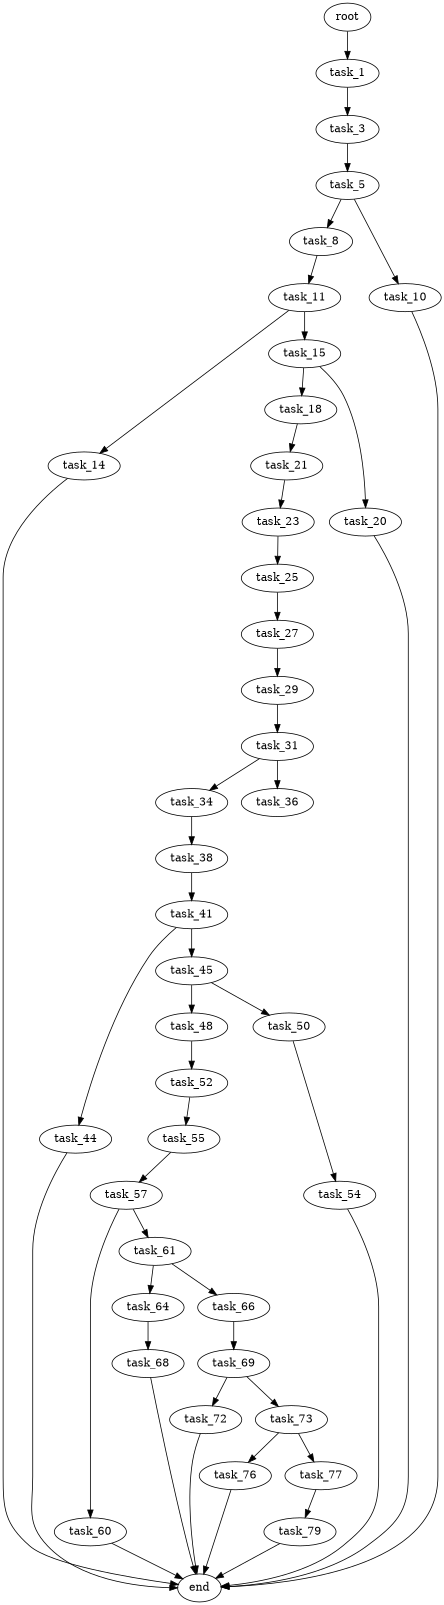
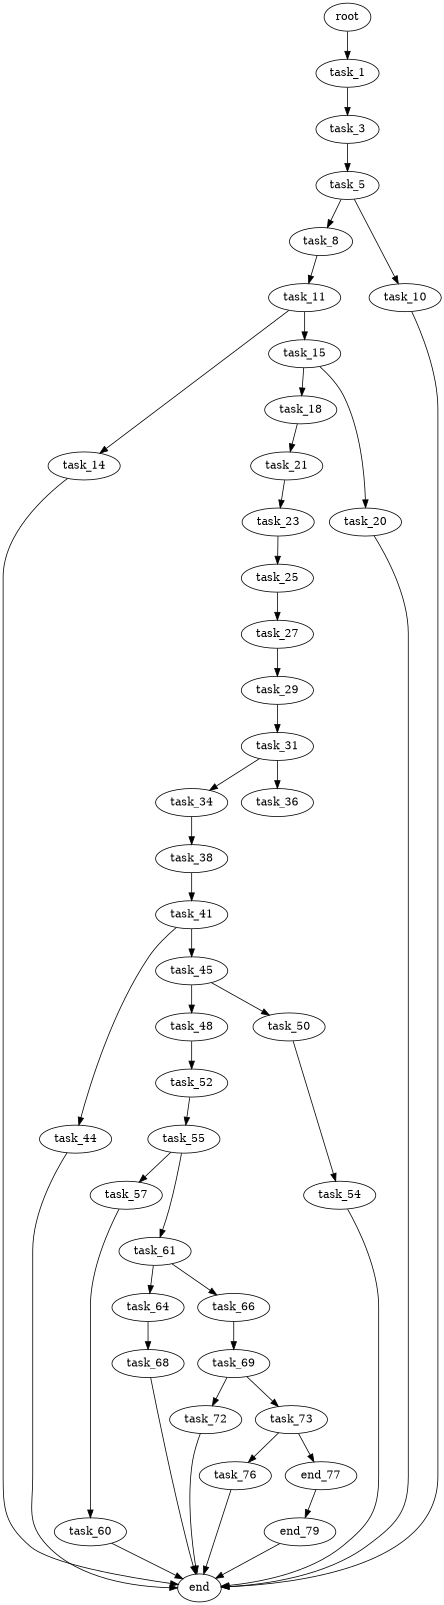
(139, 1220) -> (173, 1192)
(321, 1476) -> (321, 1476)
(300, 1532) -> (300, 1532)
